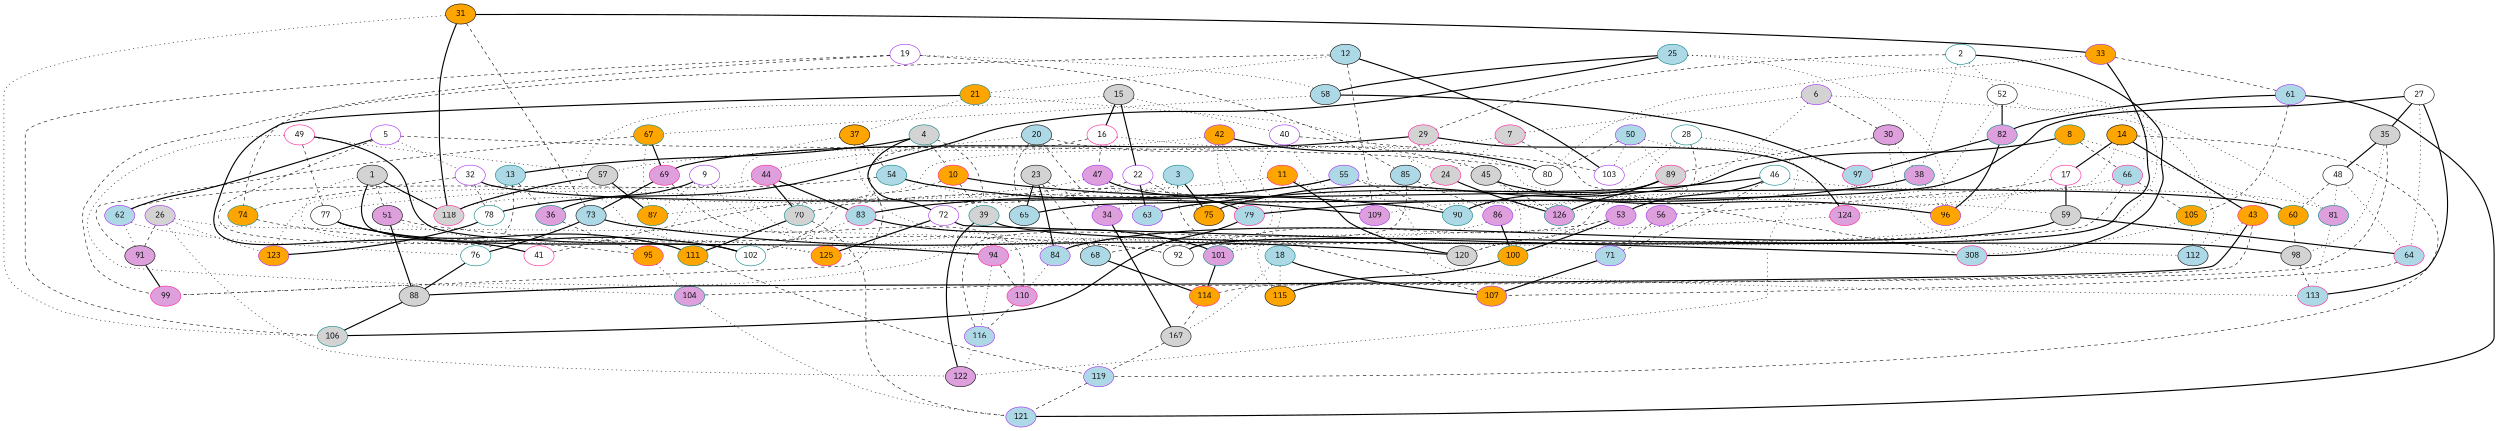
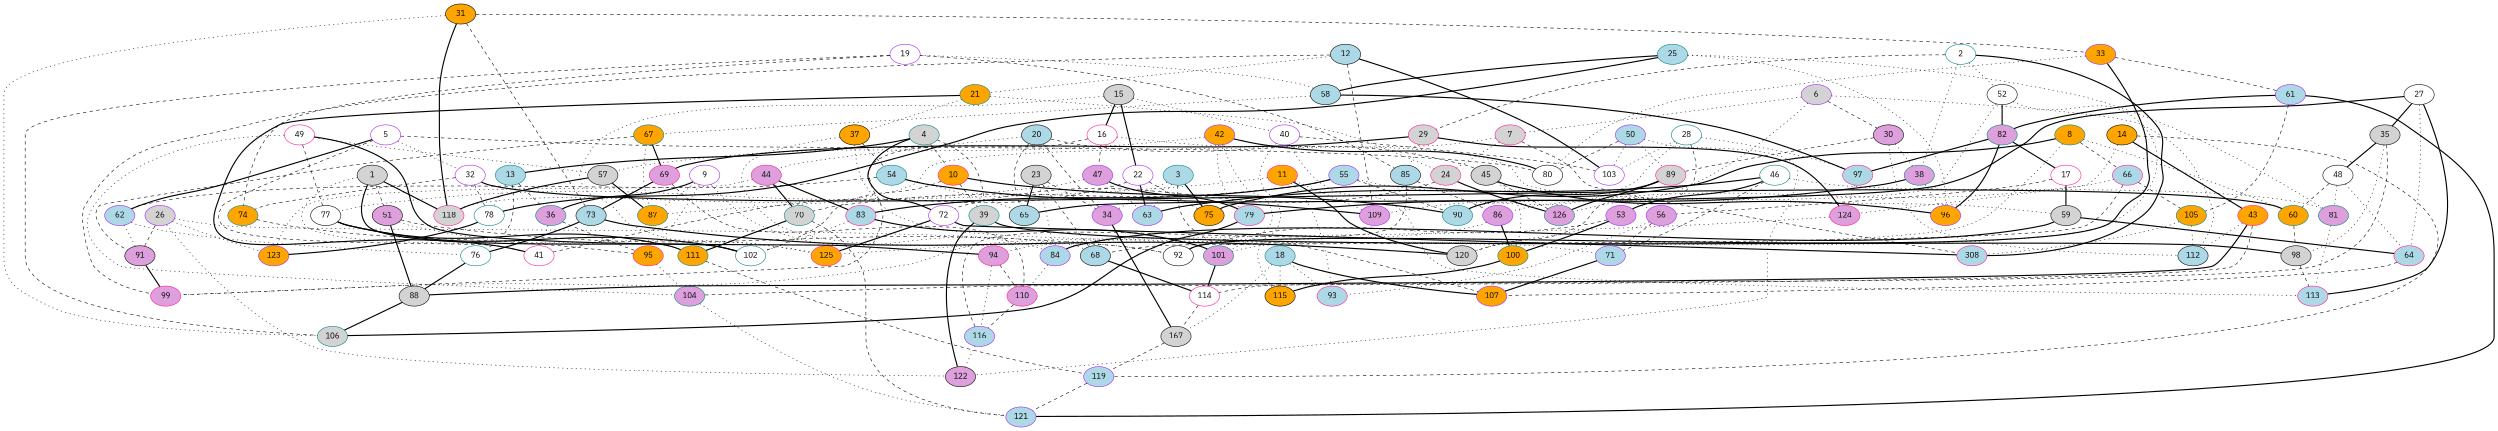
(1281, 22) -> (1281, 22)
(2093, 156) -> (2034, 155)
(1047, 215) -> (1047, 215)
none -> (545, 236)
(1205, 296) -> (1205, 296)
none -> (1332, 296)
